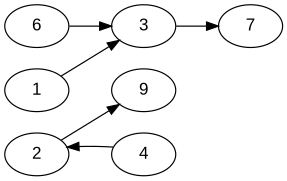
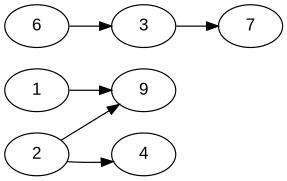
(85, 61) -> (84, 90)
(96, 146) -> (84, 162)
